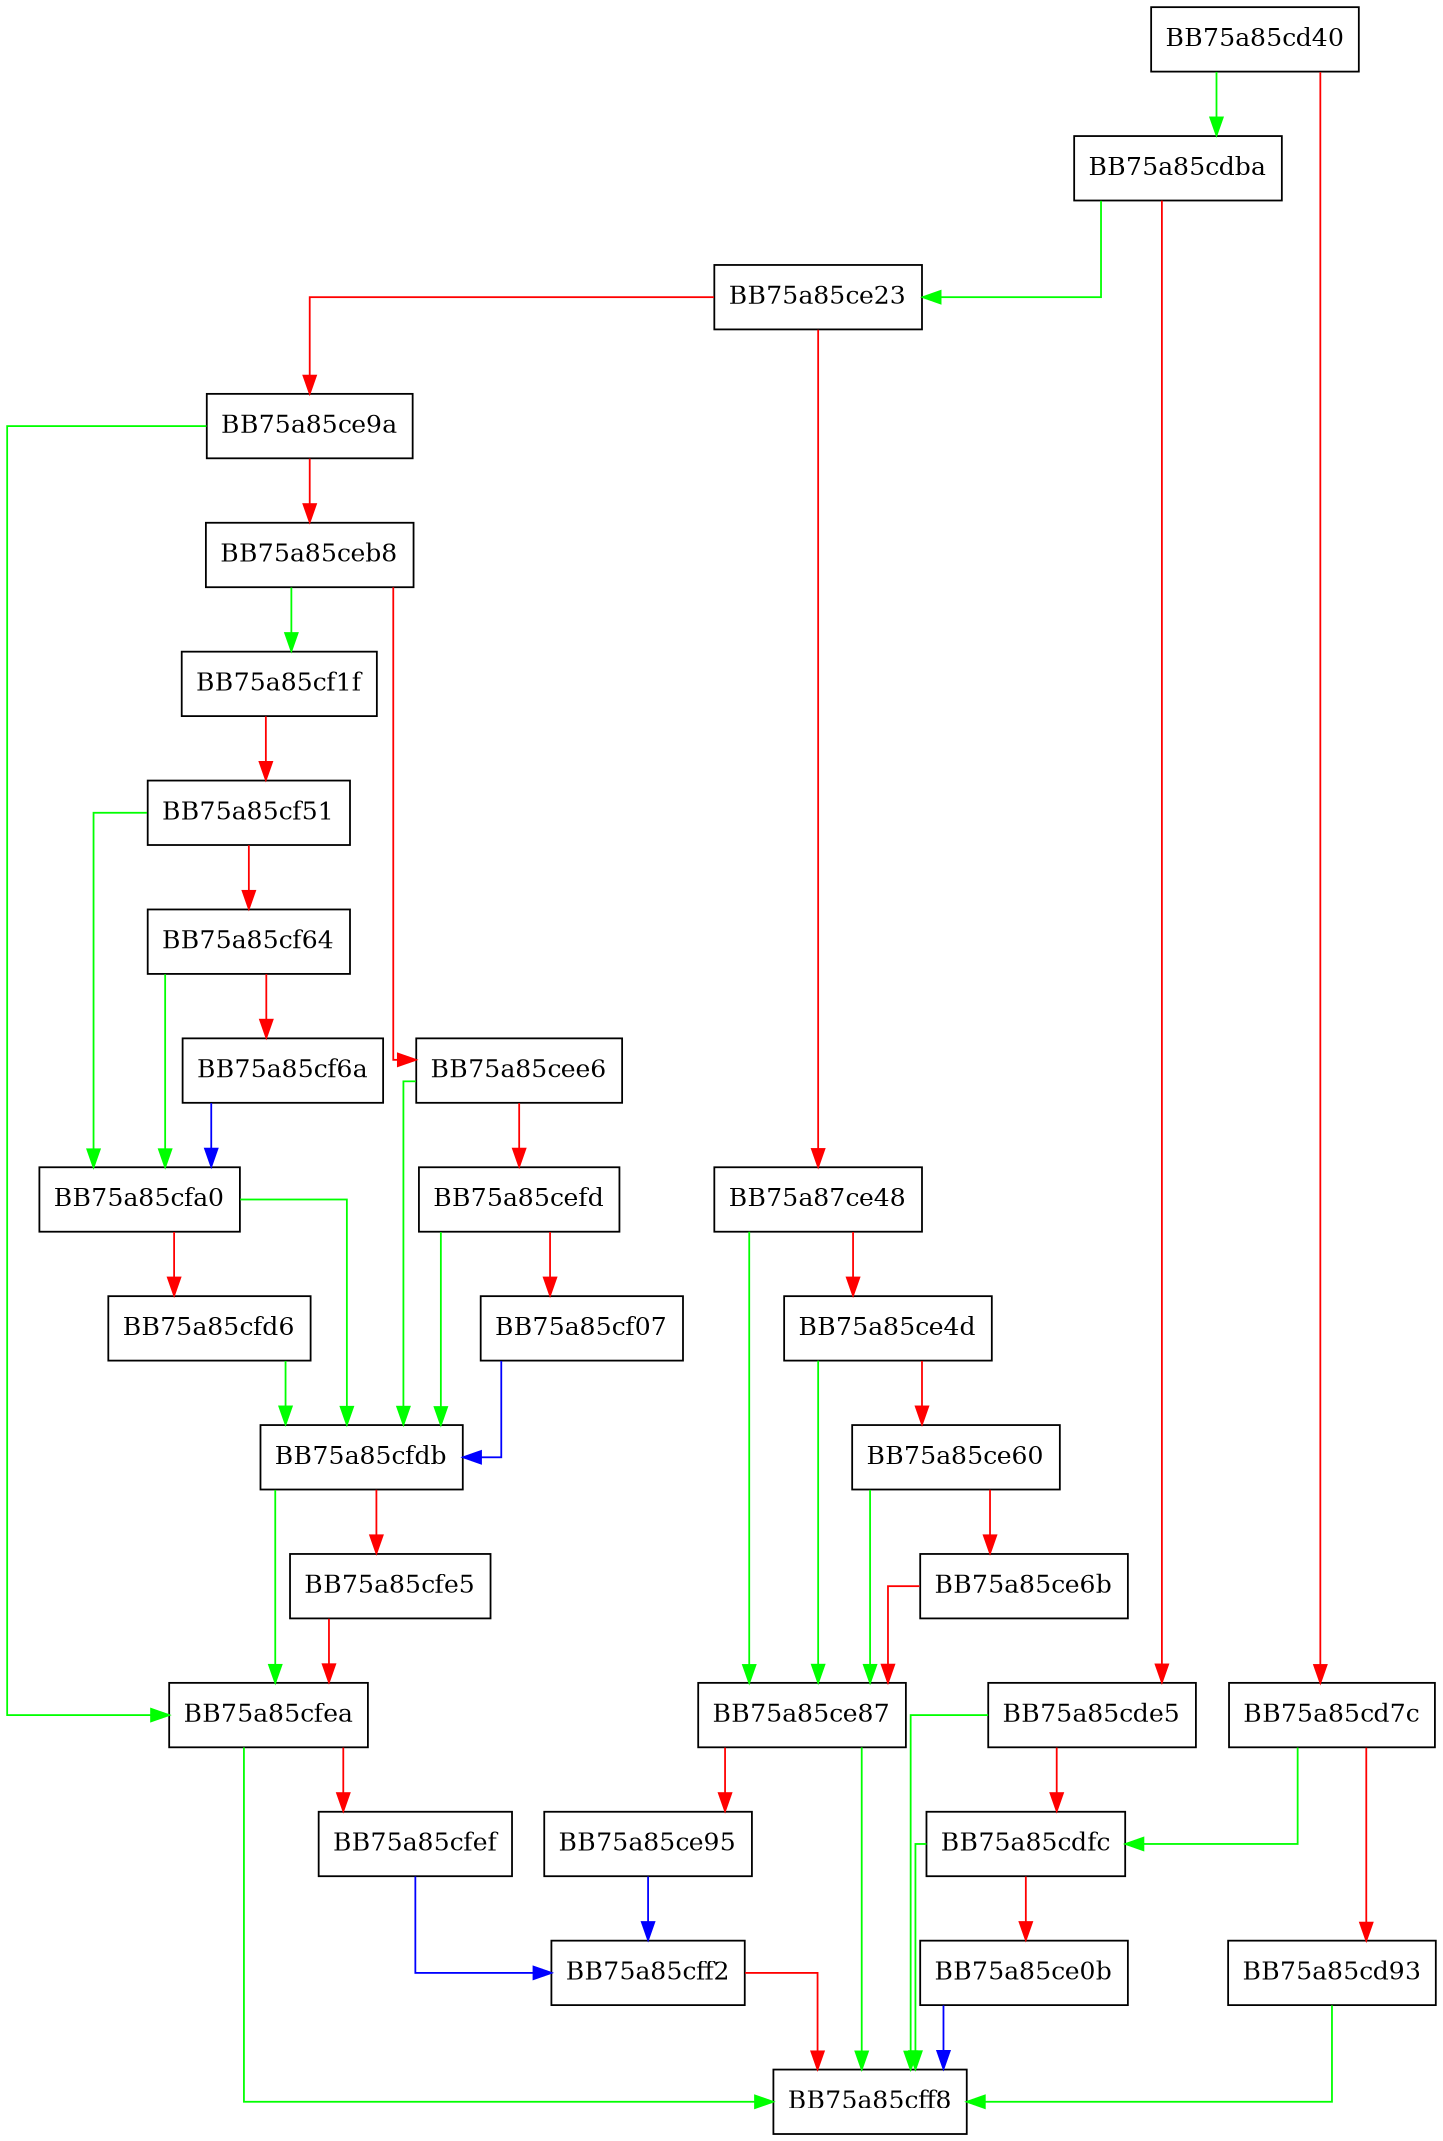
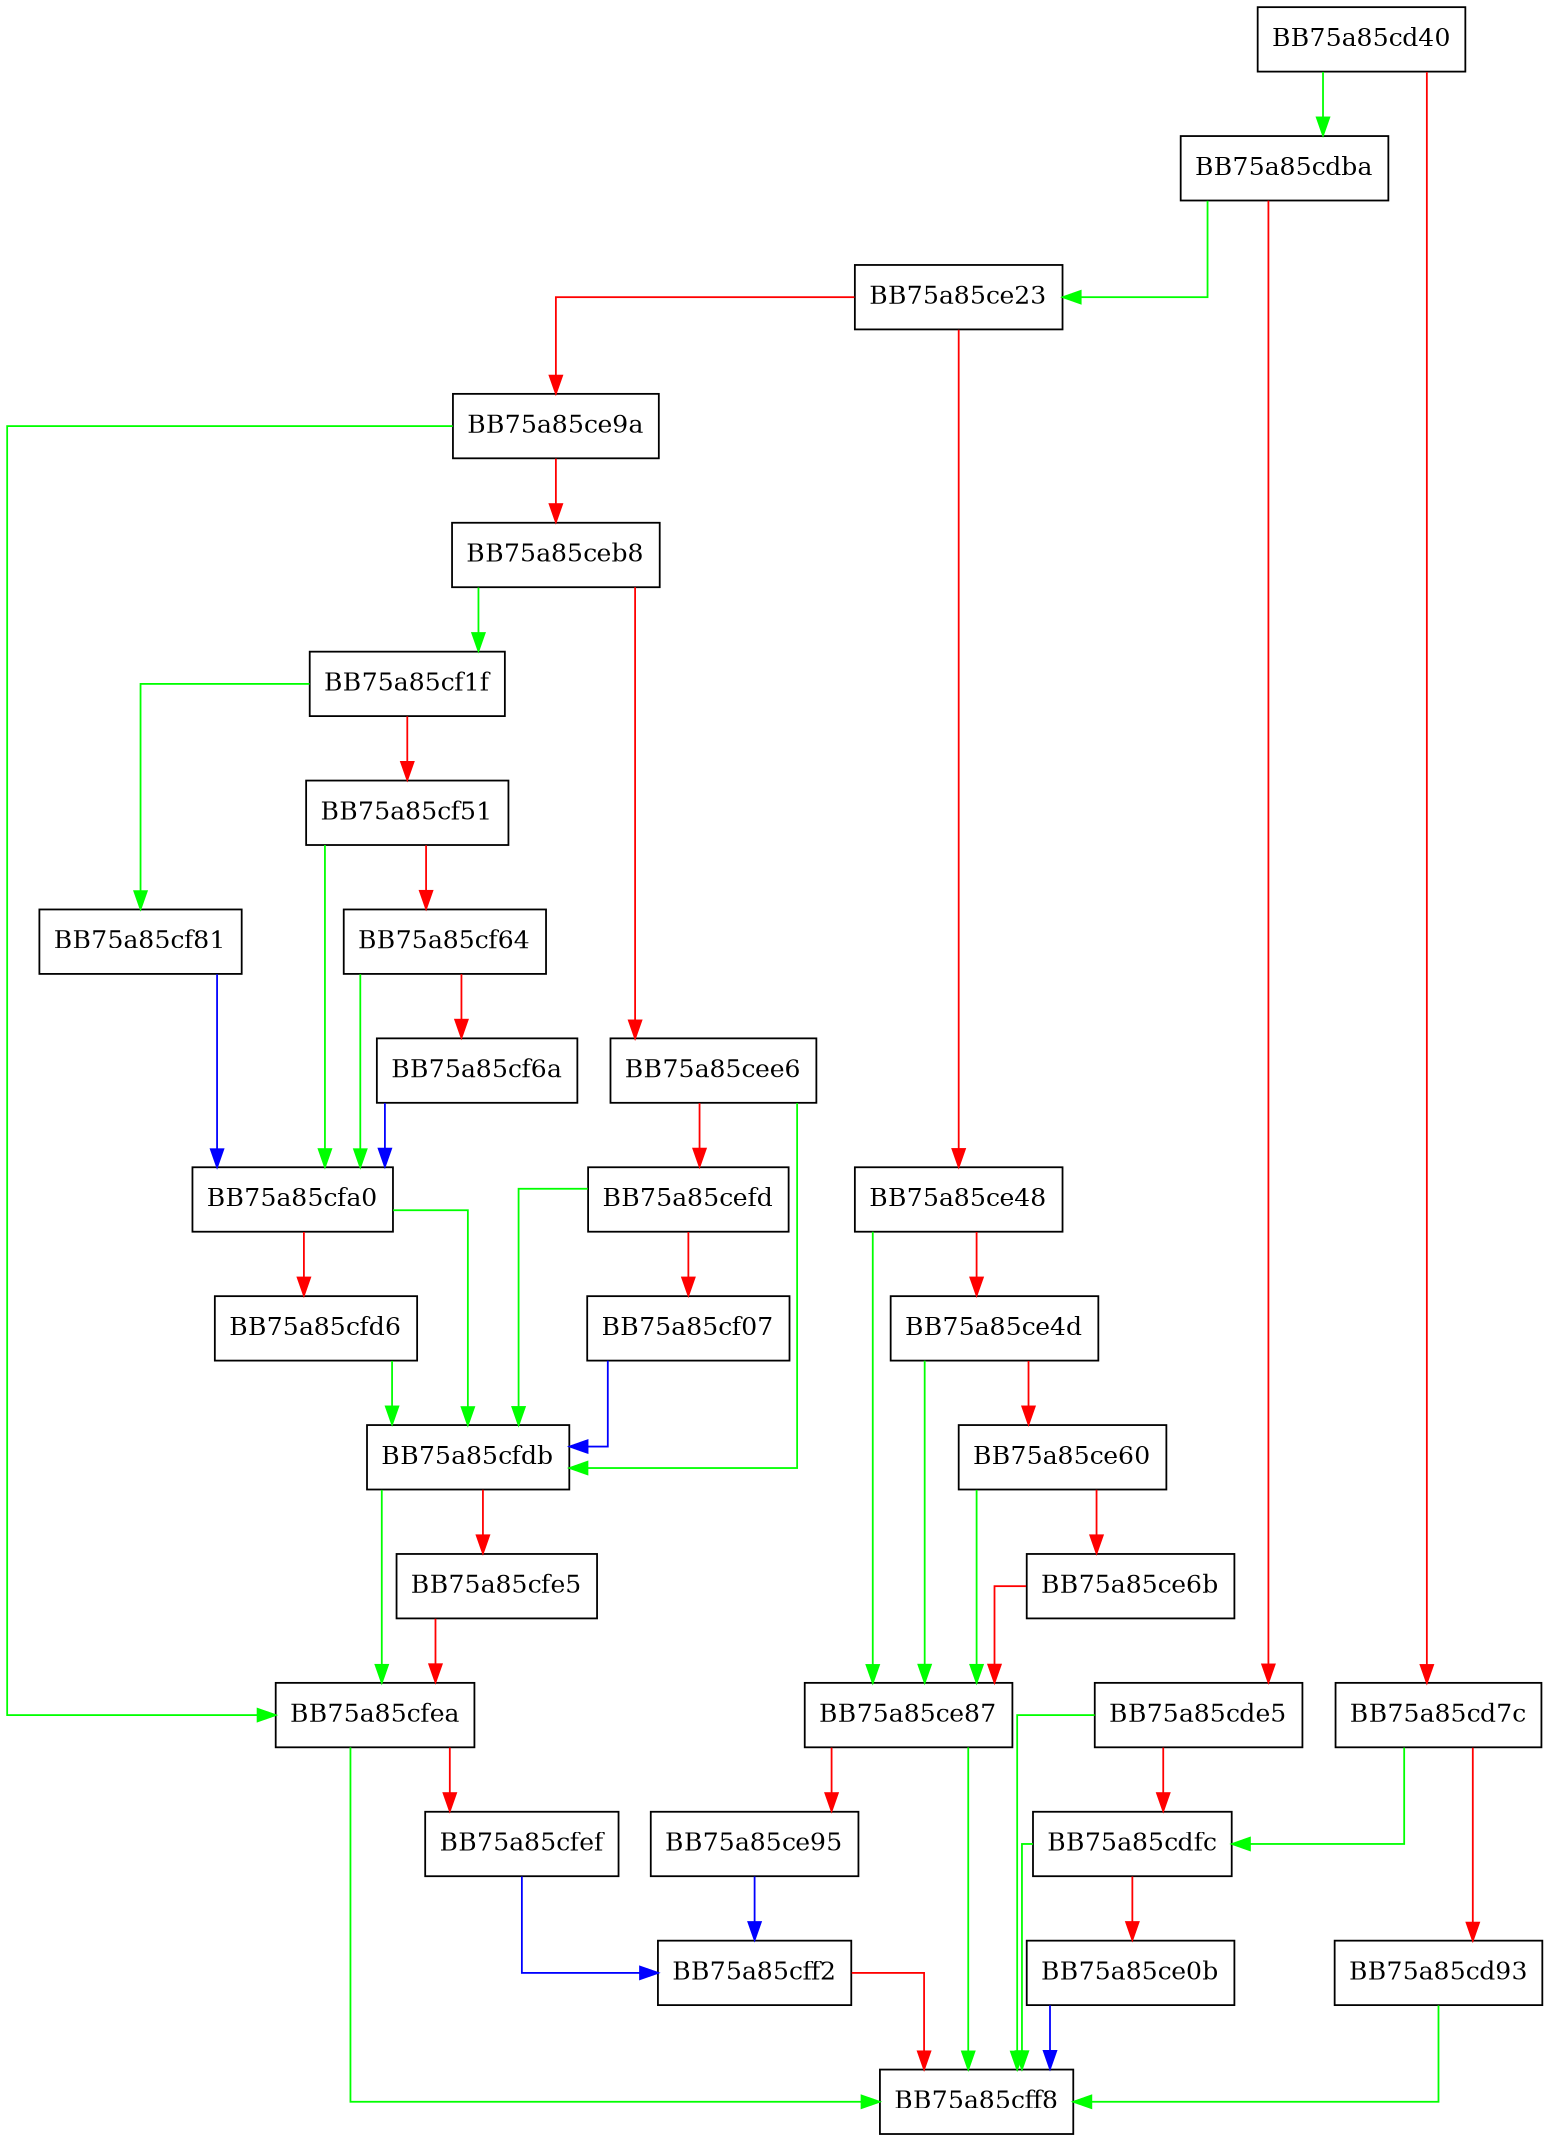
none -> (141, 942)
(818, 1199) -> (959, 1199)
